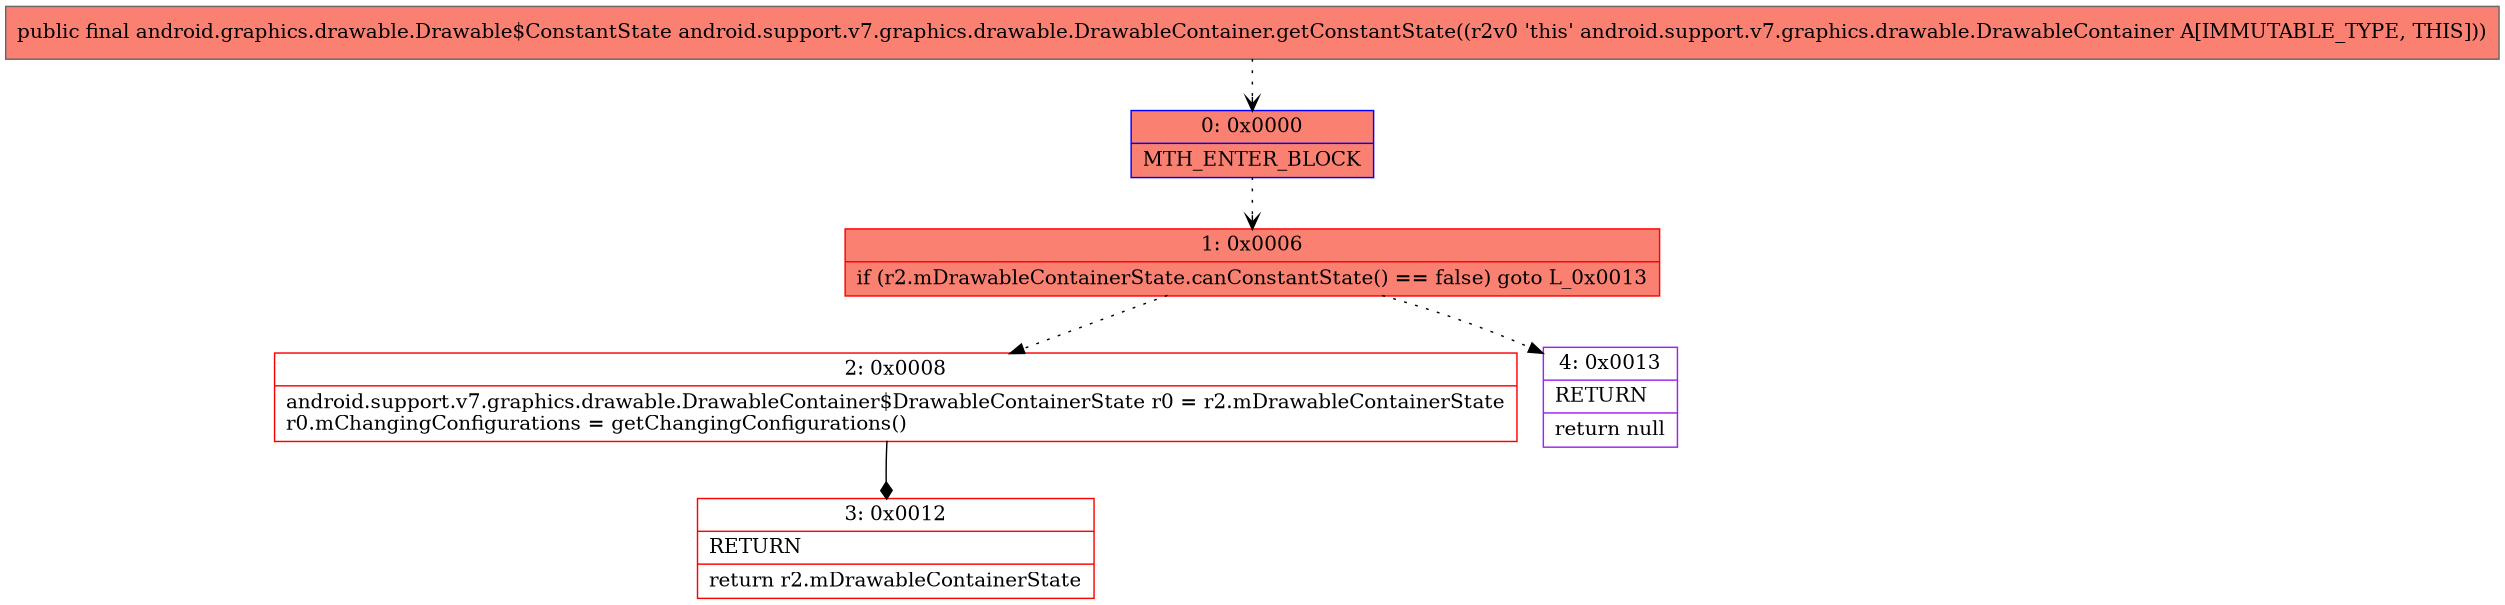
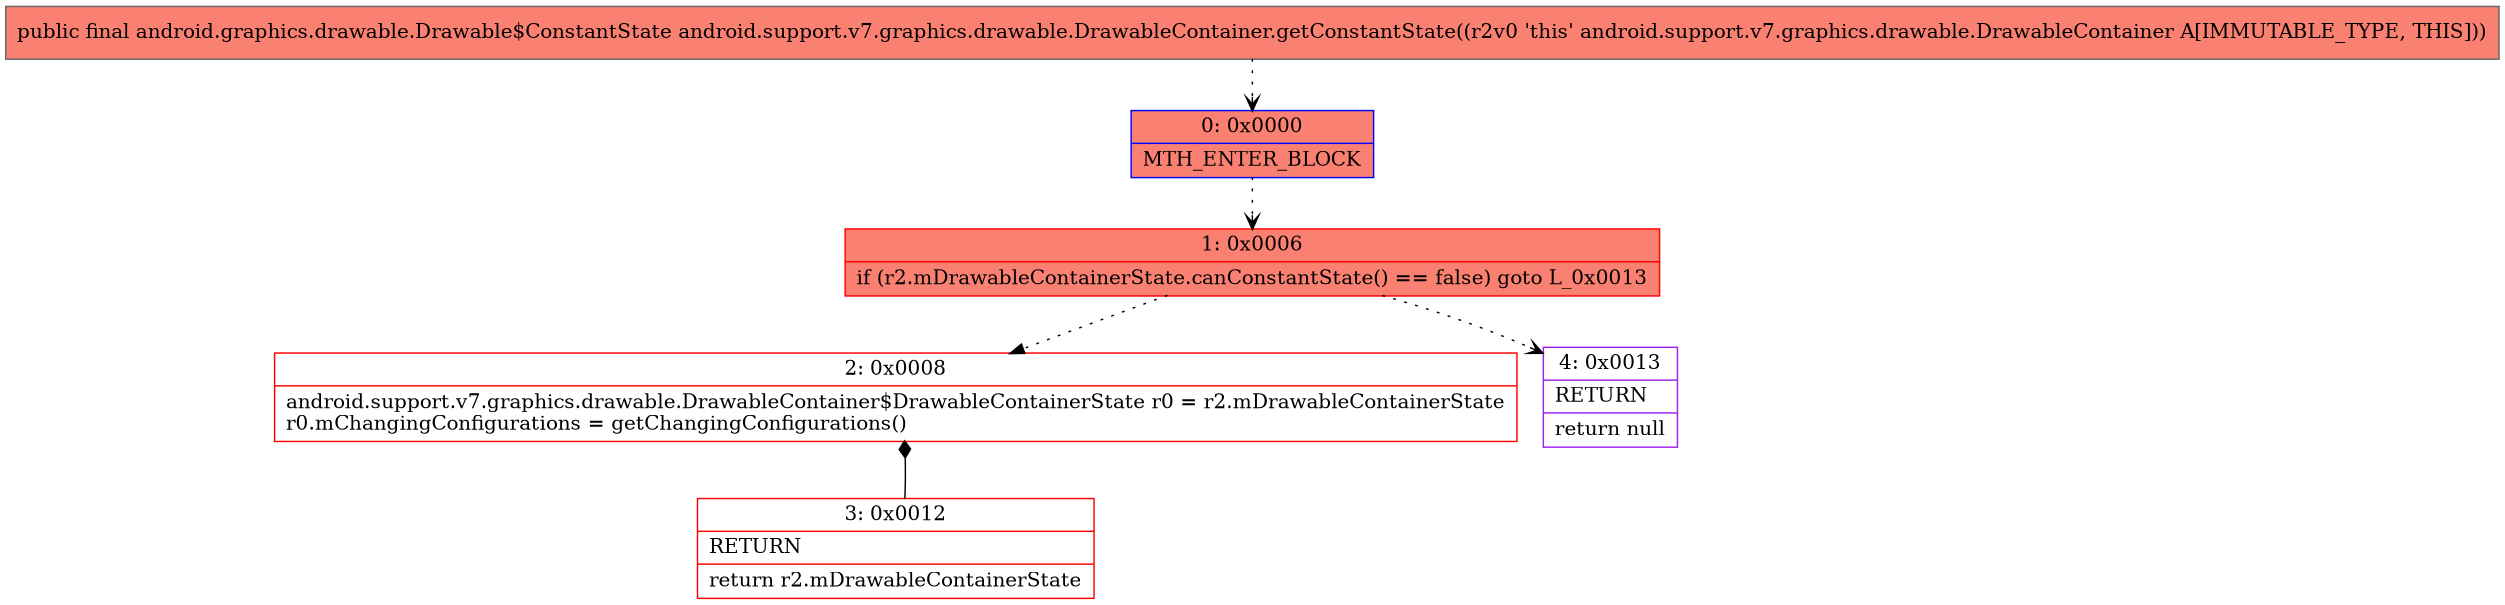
(1457, 319) -> (1457, 319)
(886, 461) -> (905, 479)
